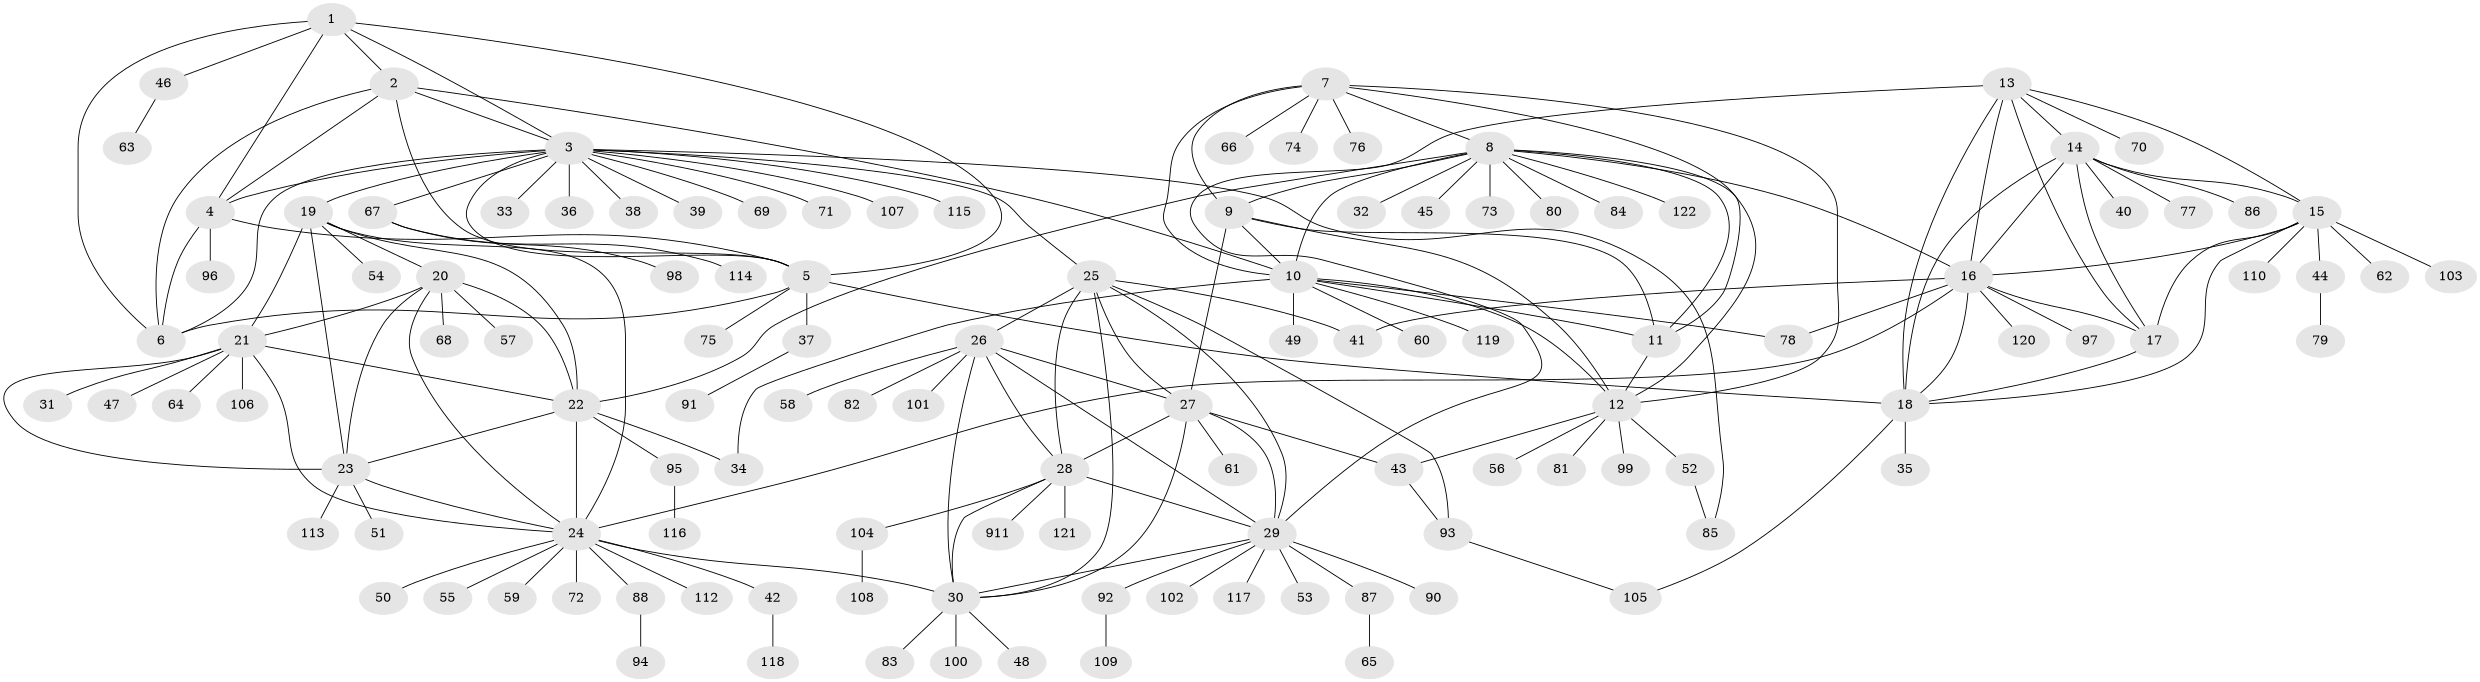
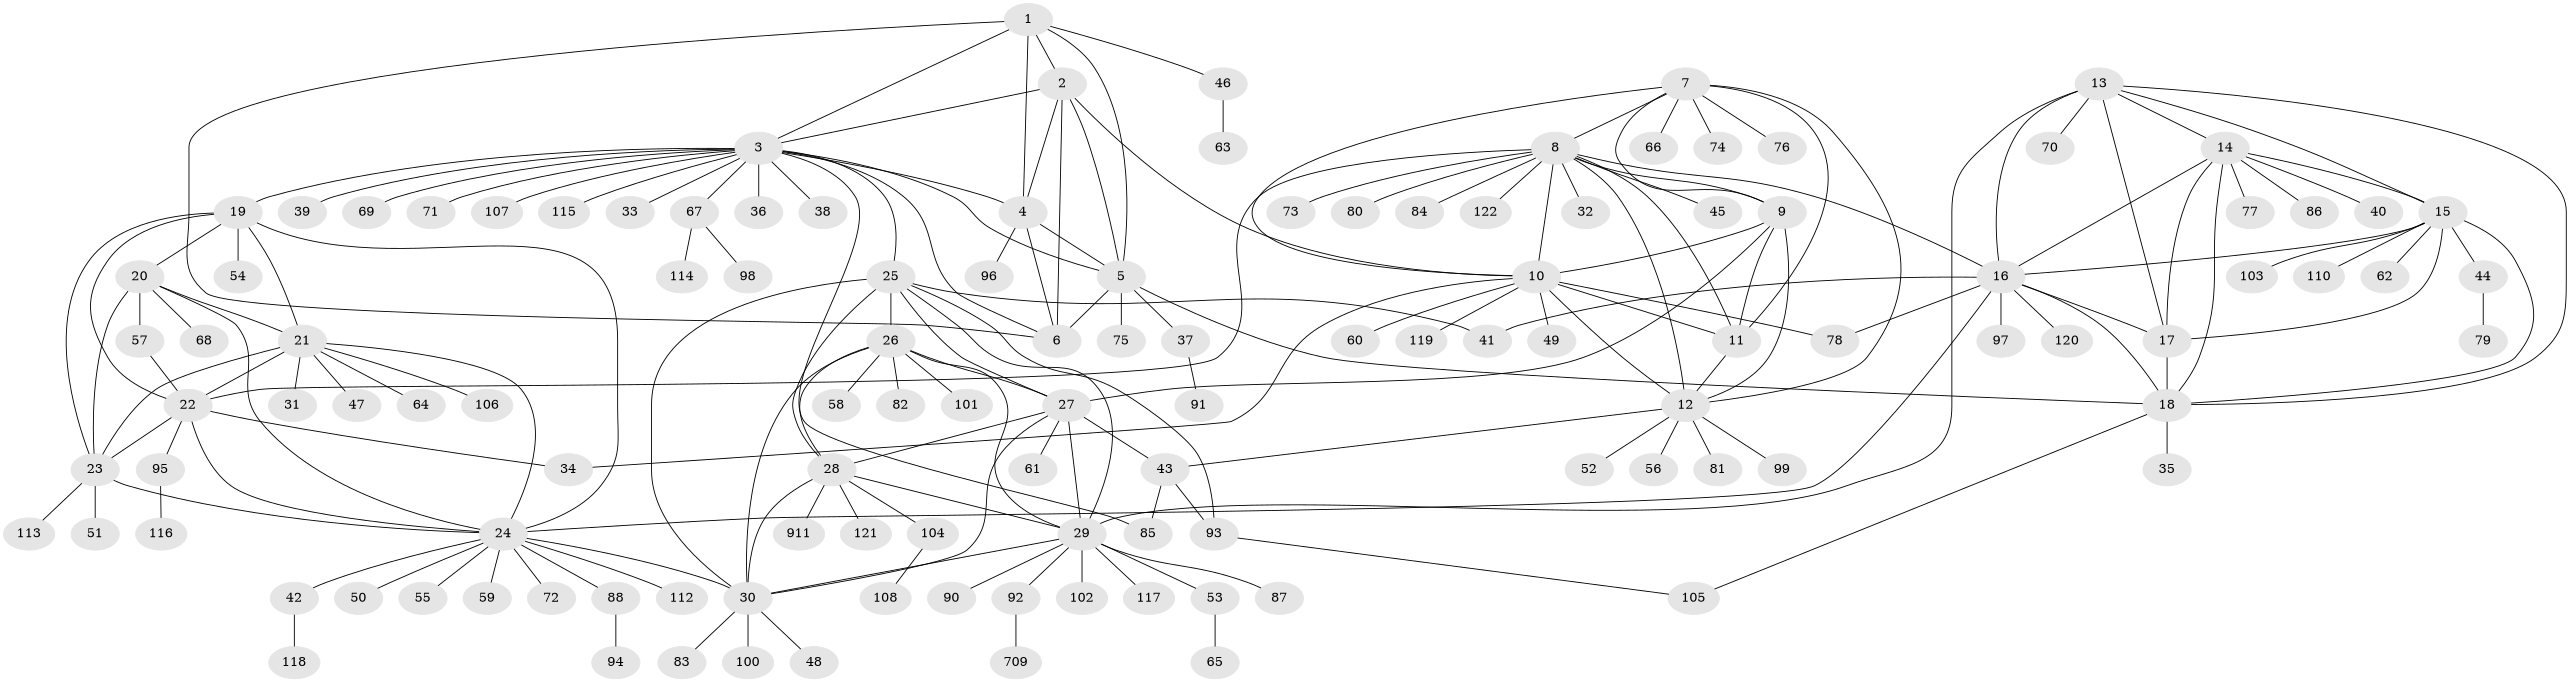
(541, 325) -> (164, 373)
(1700, 502) -> (1157, 502)
(1369, 631) -> (1215, 631)
(1106, 663) -> (1016, 663)
